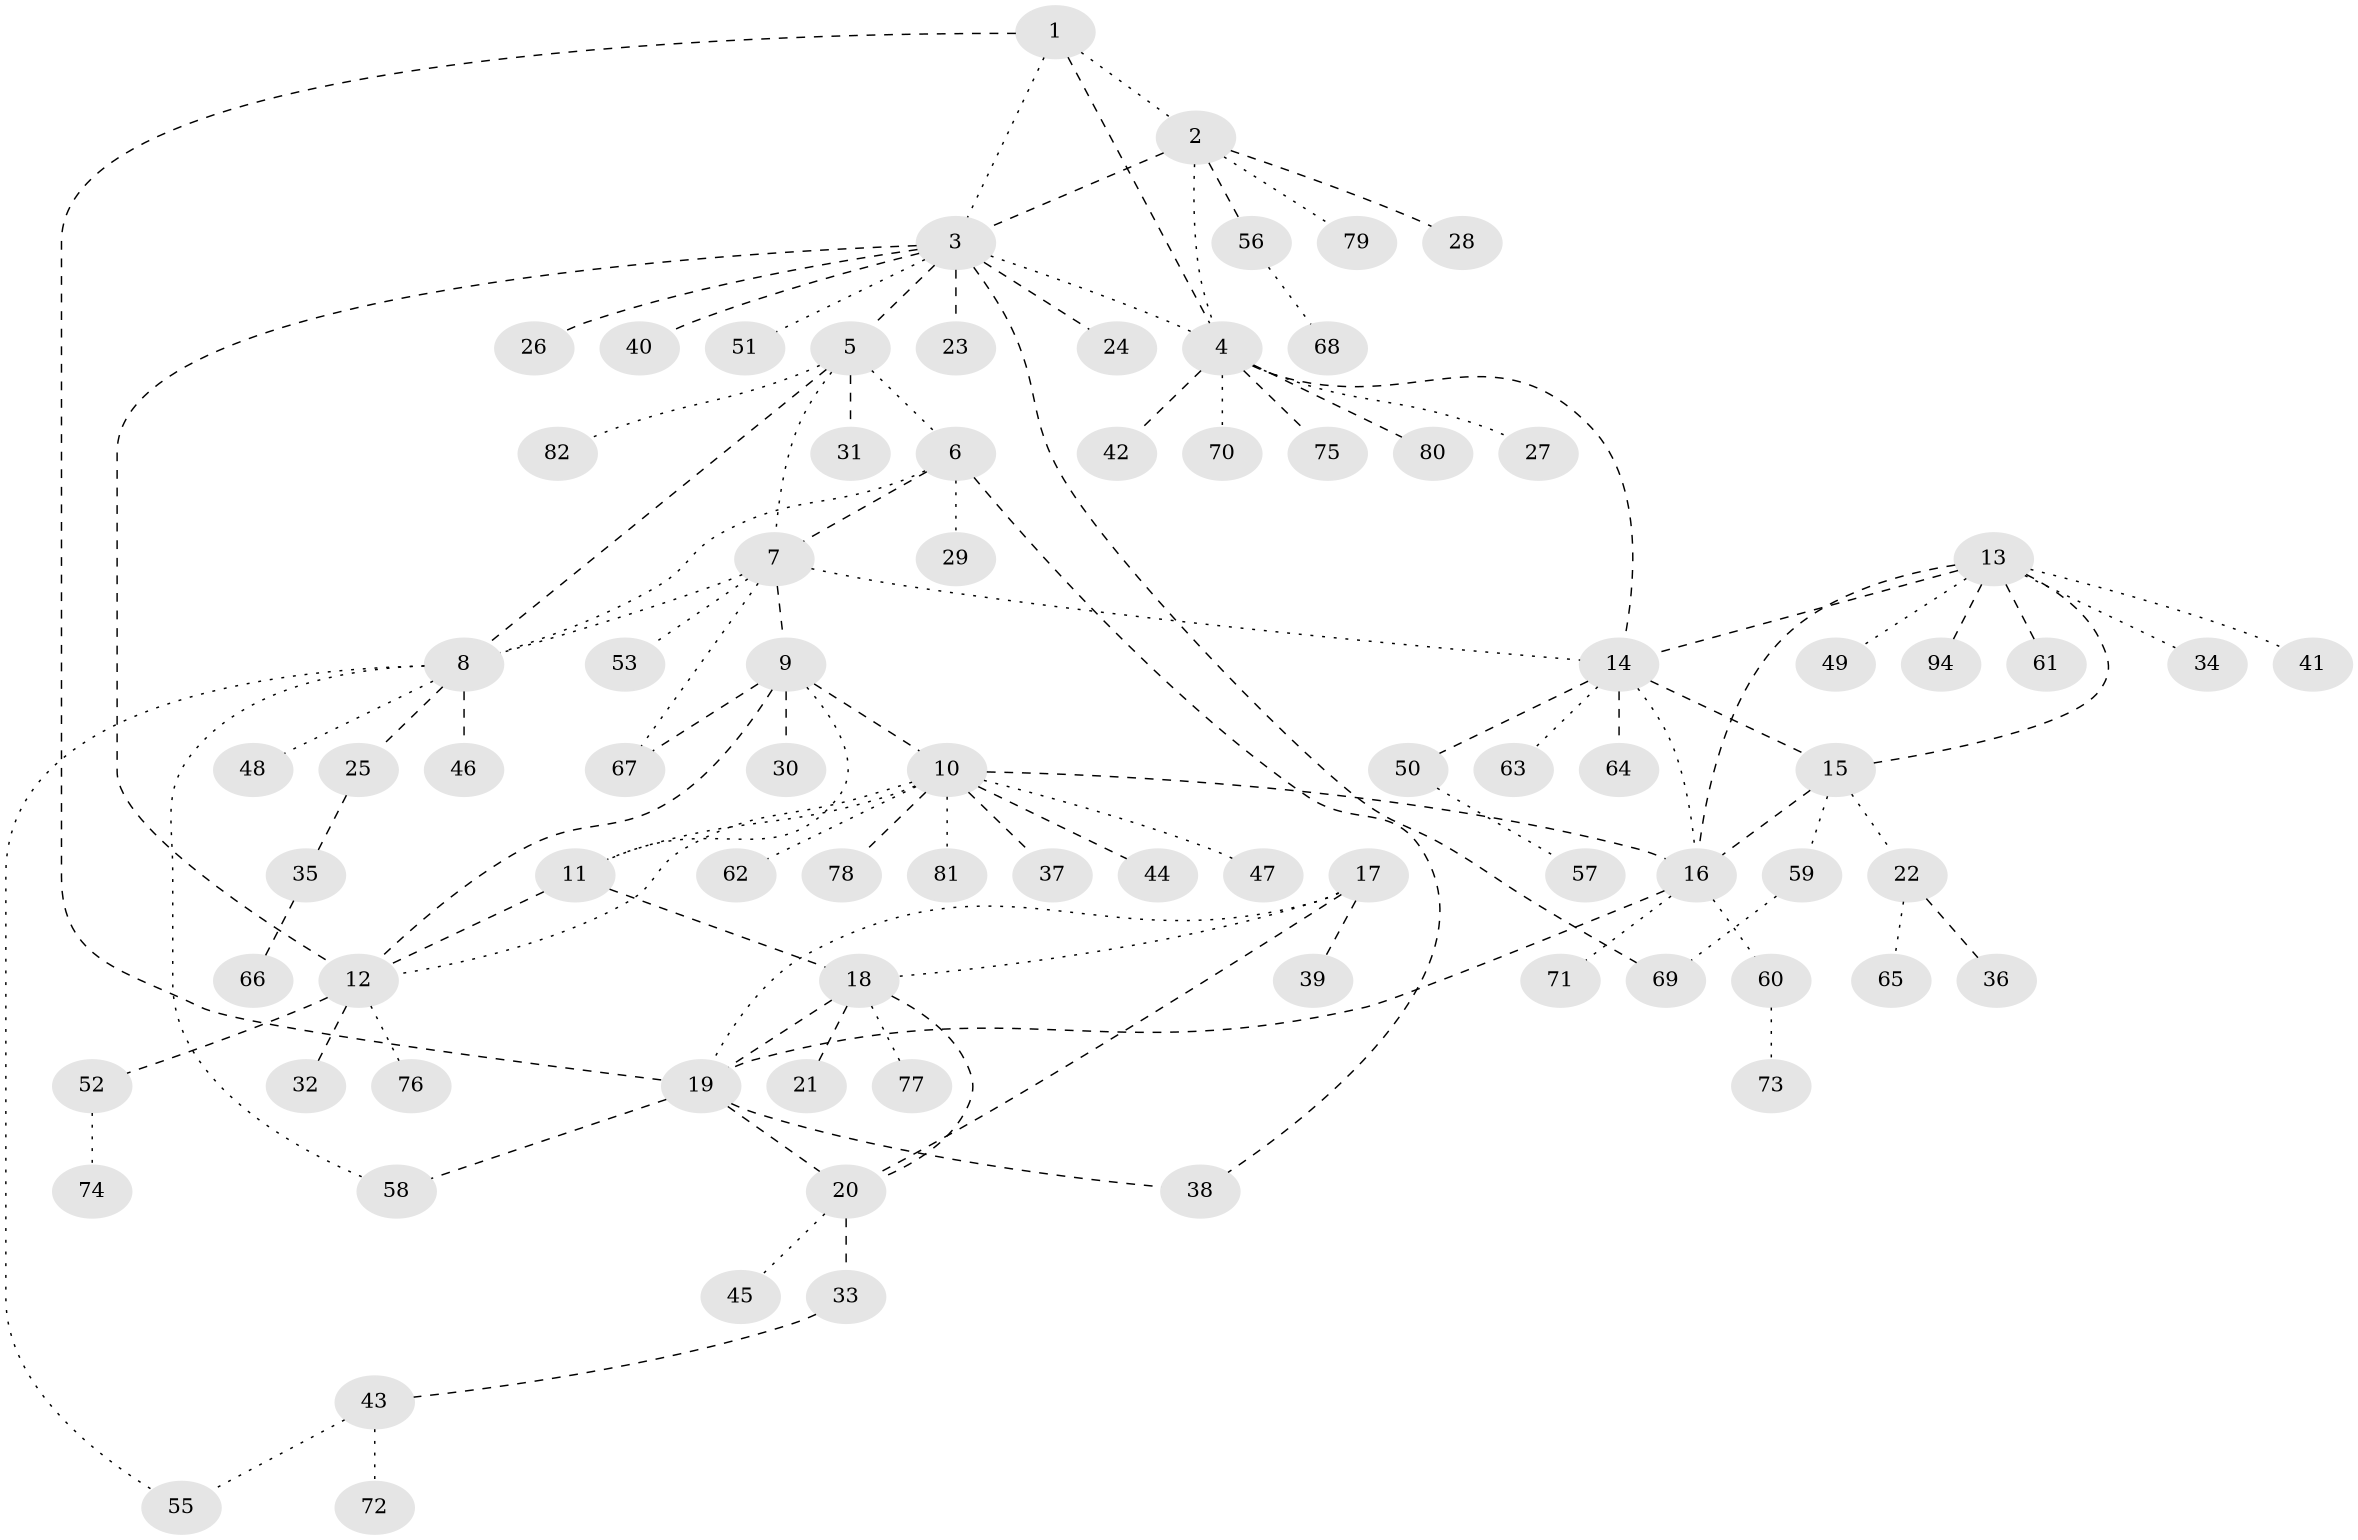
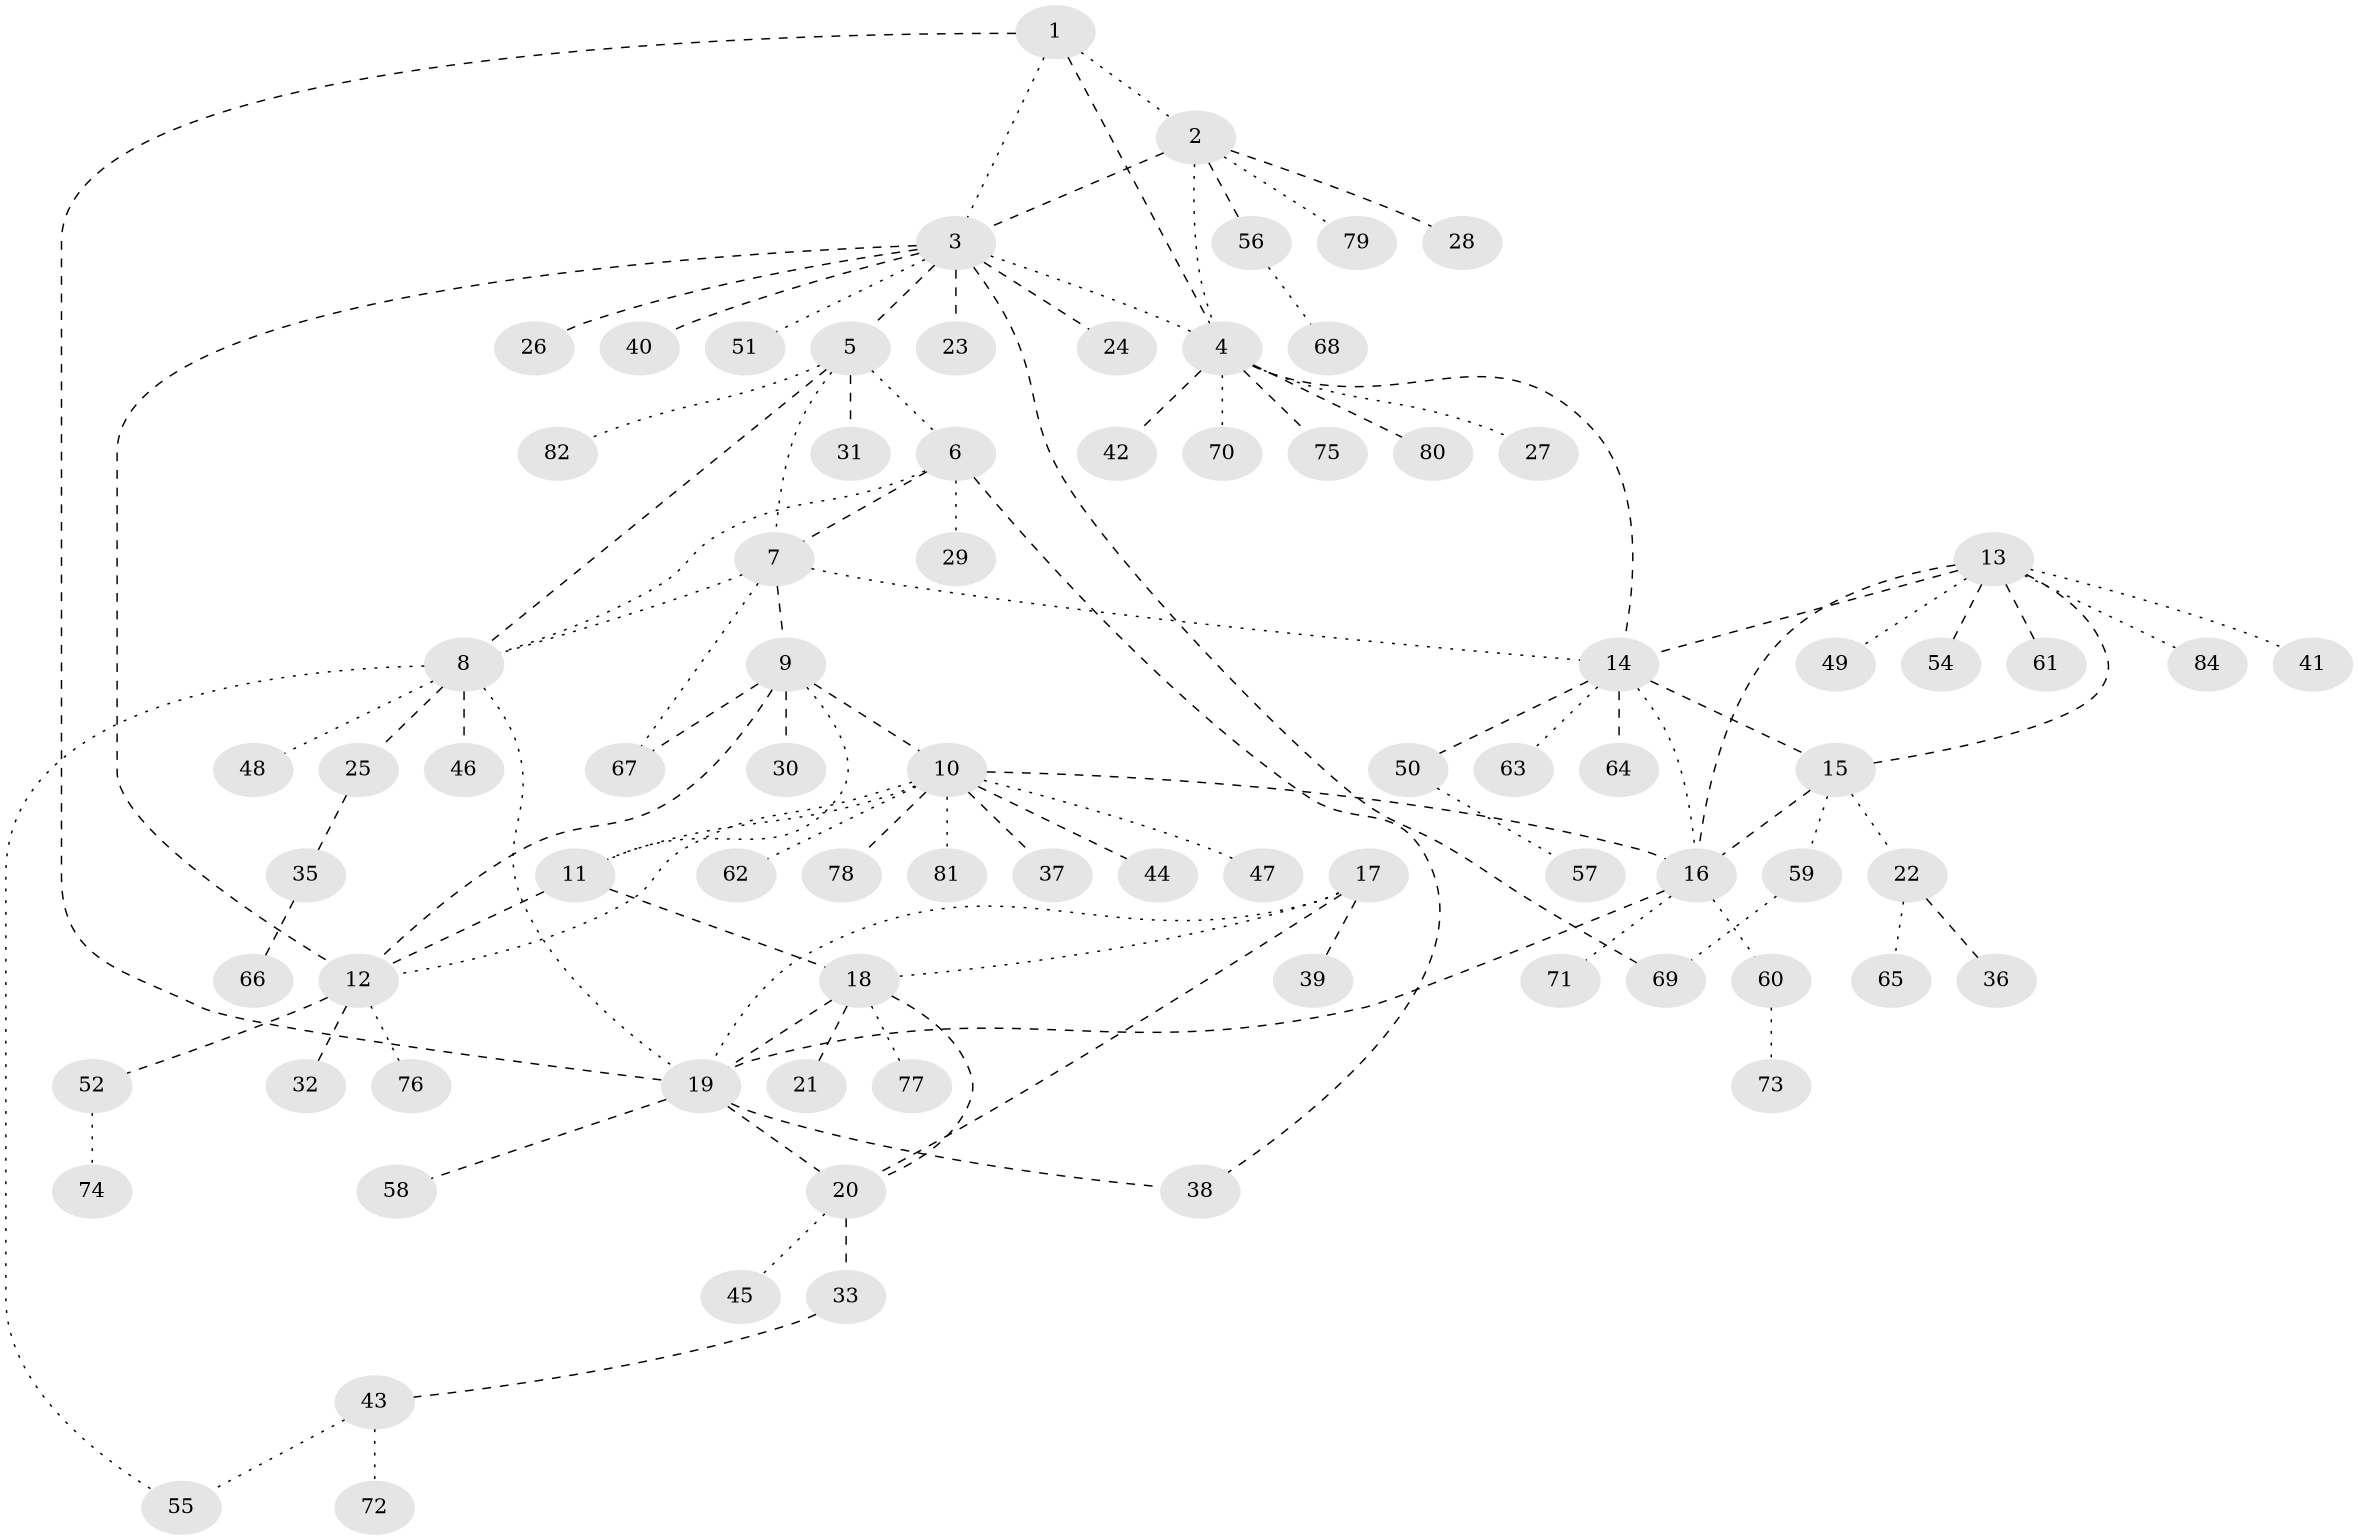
(625, 665) -> none
(1941, 665) -> (1941, 665)
(2208, 665) -> (2208, 665)
(173, 881) -> (519, 891)
